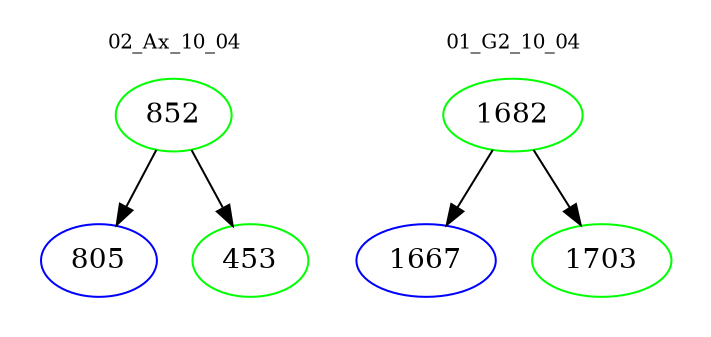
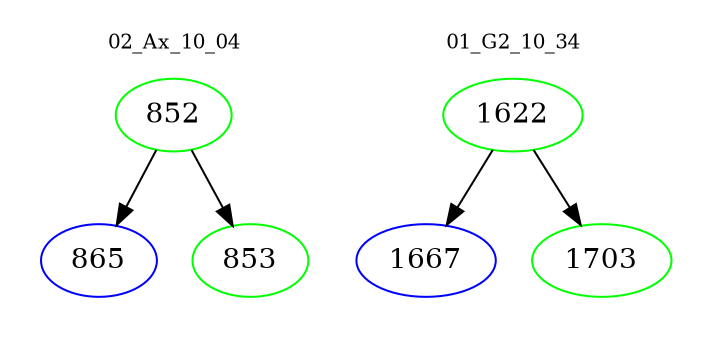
(514, 43) -> (514, 43)
(513, 115) -> (513, 115)
(99, 261) -> (99, 261)
(250, 261) -> (250, 261)
